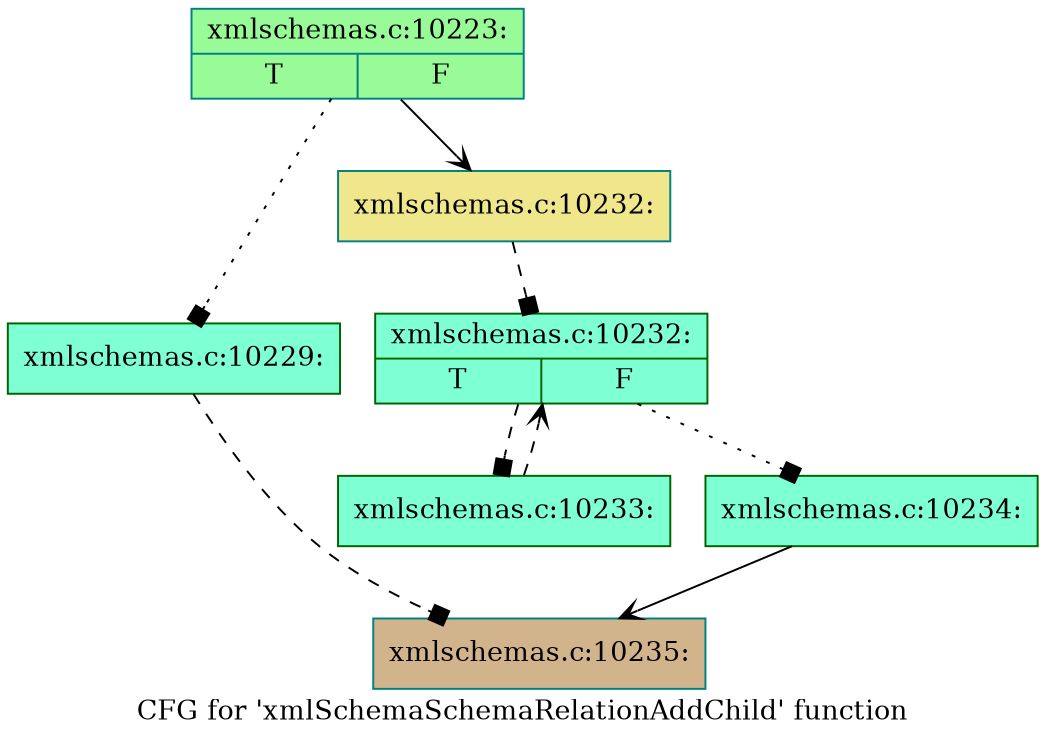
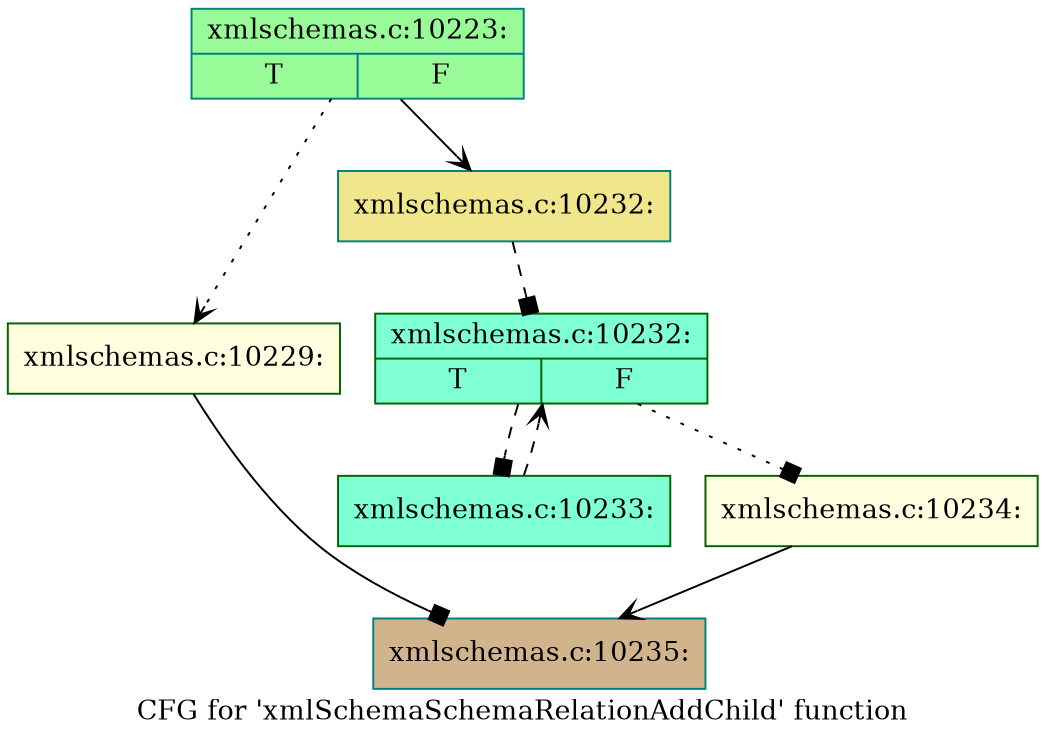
(268, 202) -> (268, 202)
(174, 359) -> (174, 359)
(872, 511) -> (872, 511)
(293, 522) -> (293, 522)
